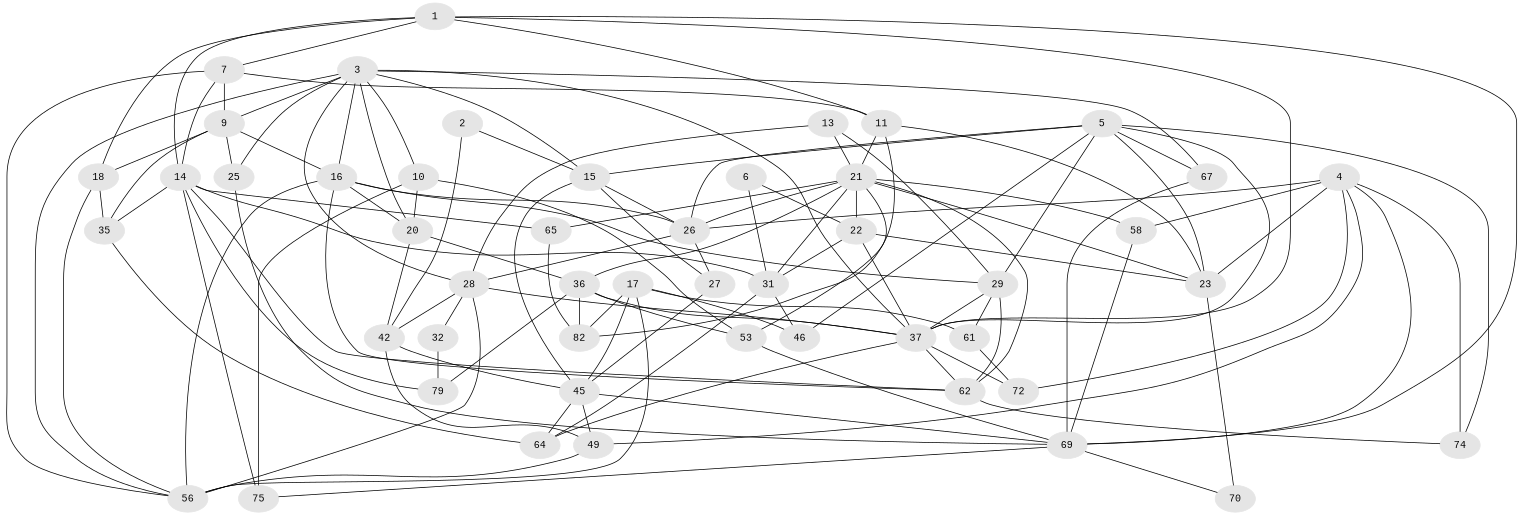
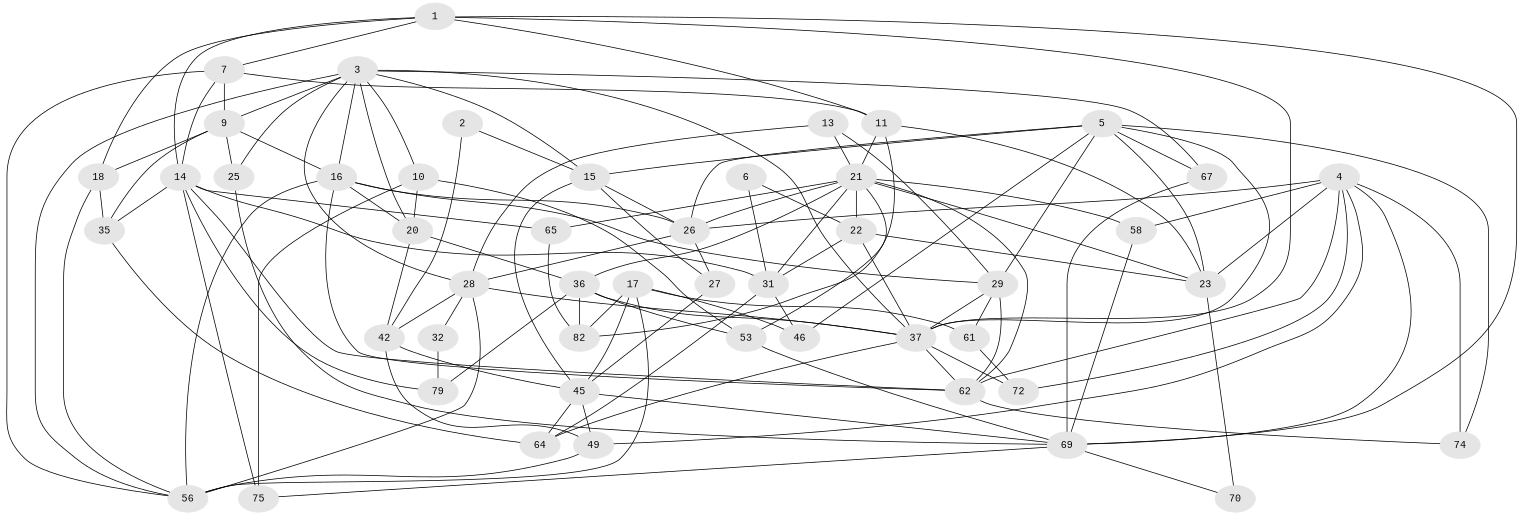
none -> (1197, 326)
